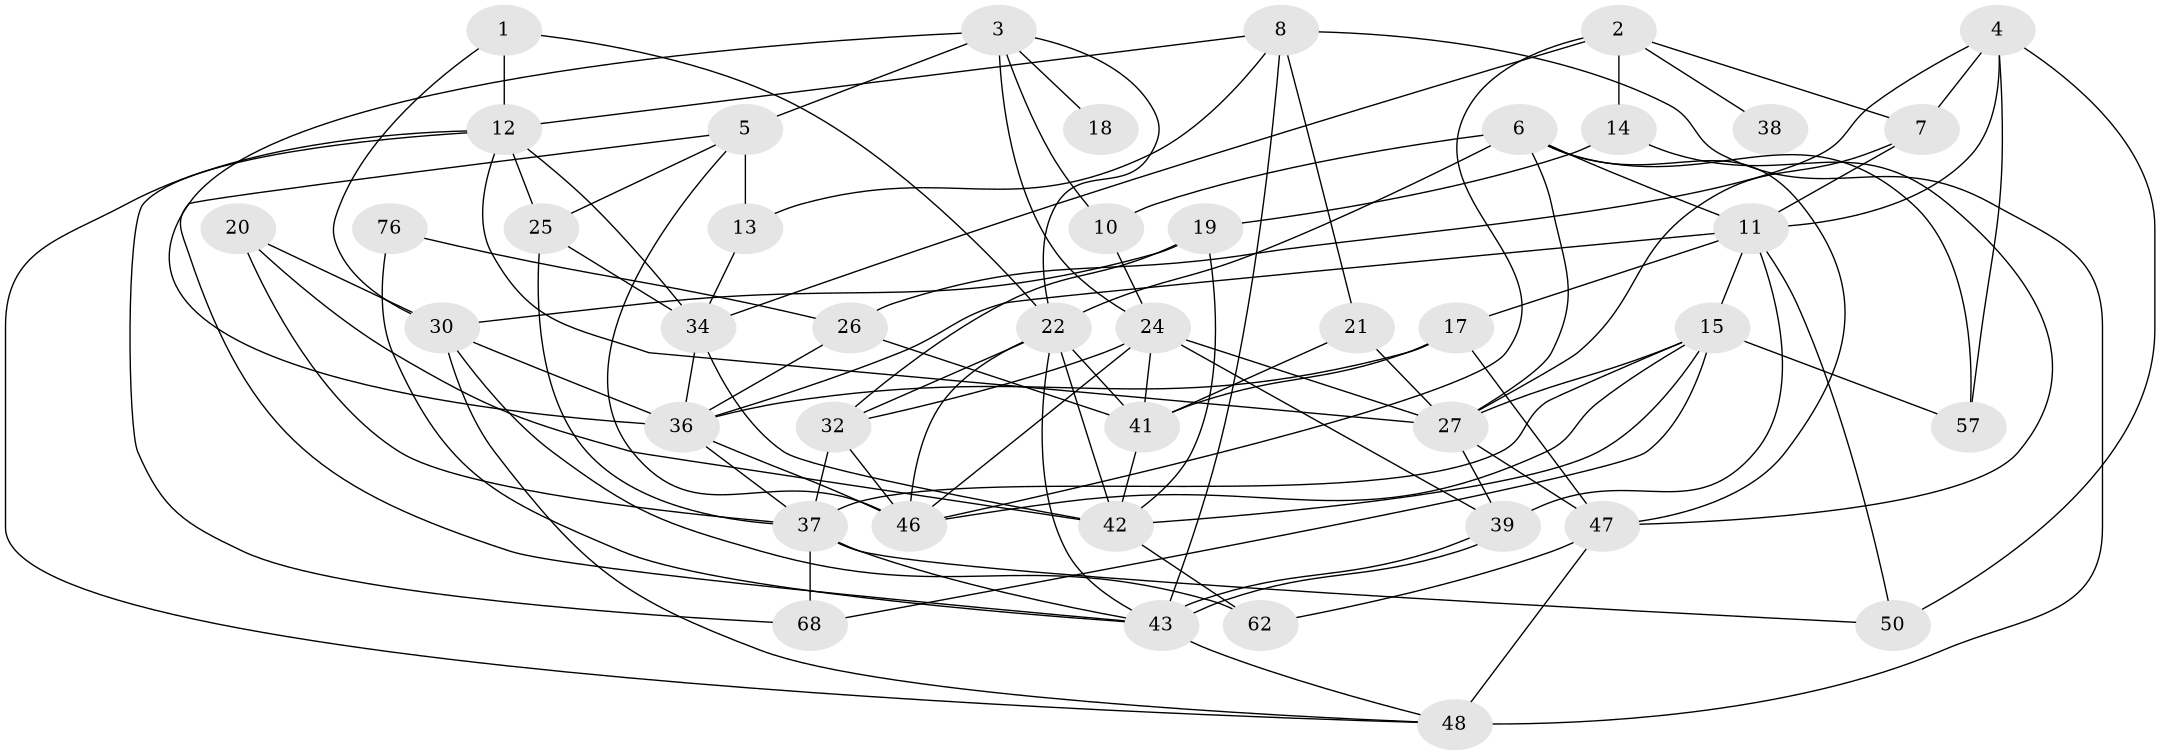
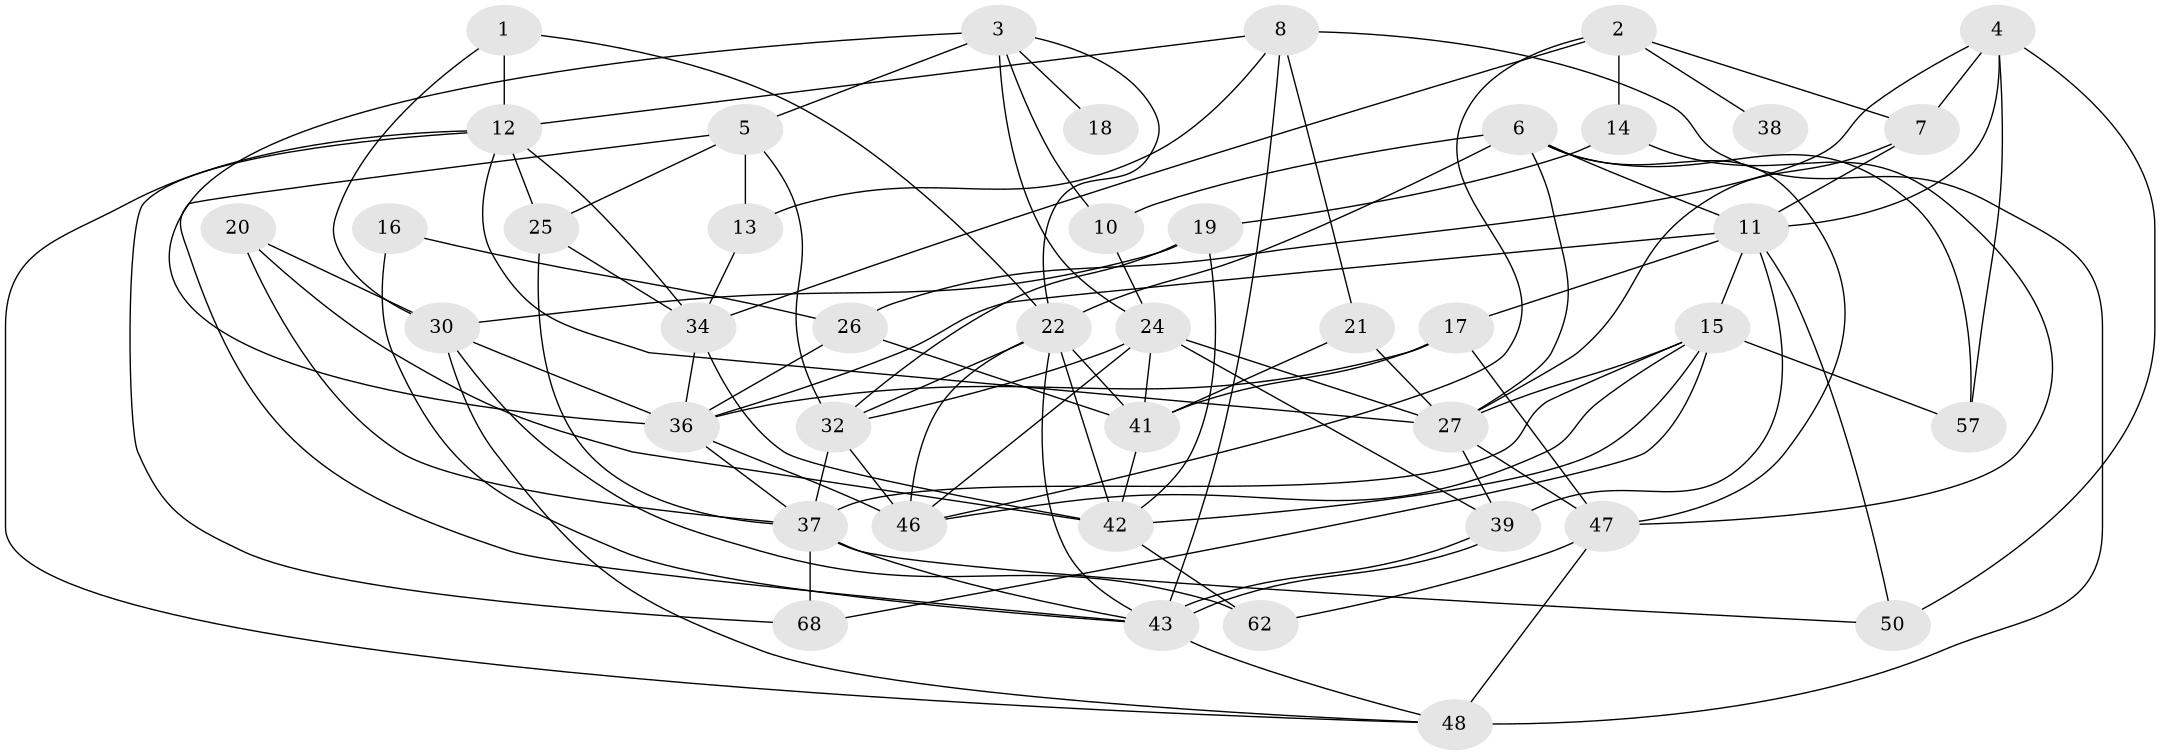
(390, 229) -> (390, 229)
(622, 432) -> (800, 275)
